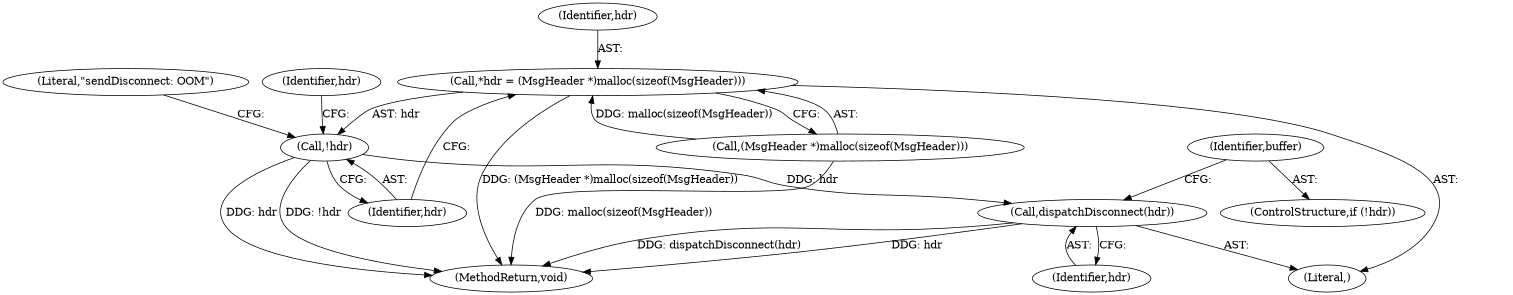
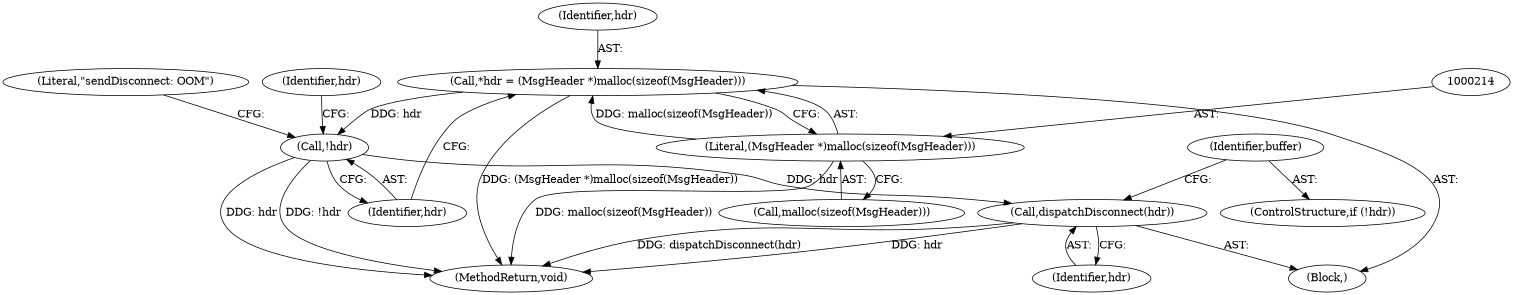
none -> (1471, 82)
(396, 115) -> (396, 115)
(840, 148) -> (840, 148)
none -> (842, 213)
(1327, 279) -> (1327, 279)
